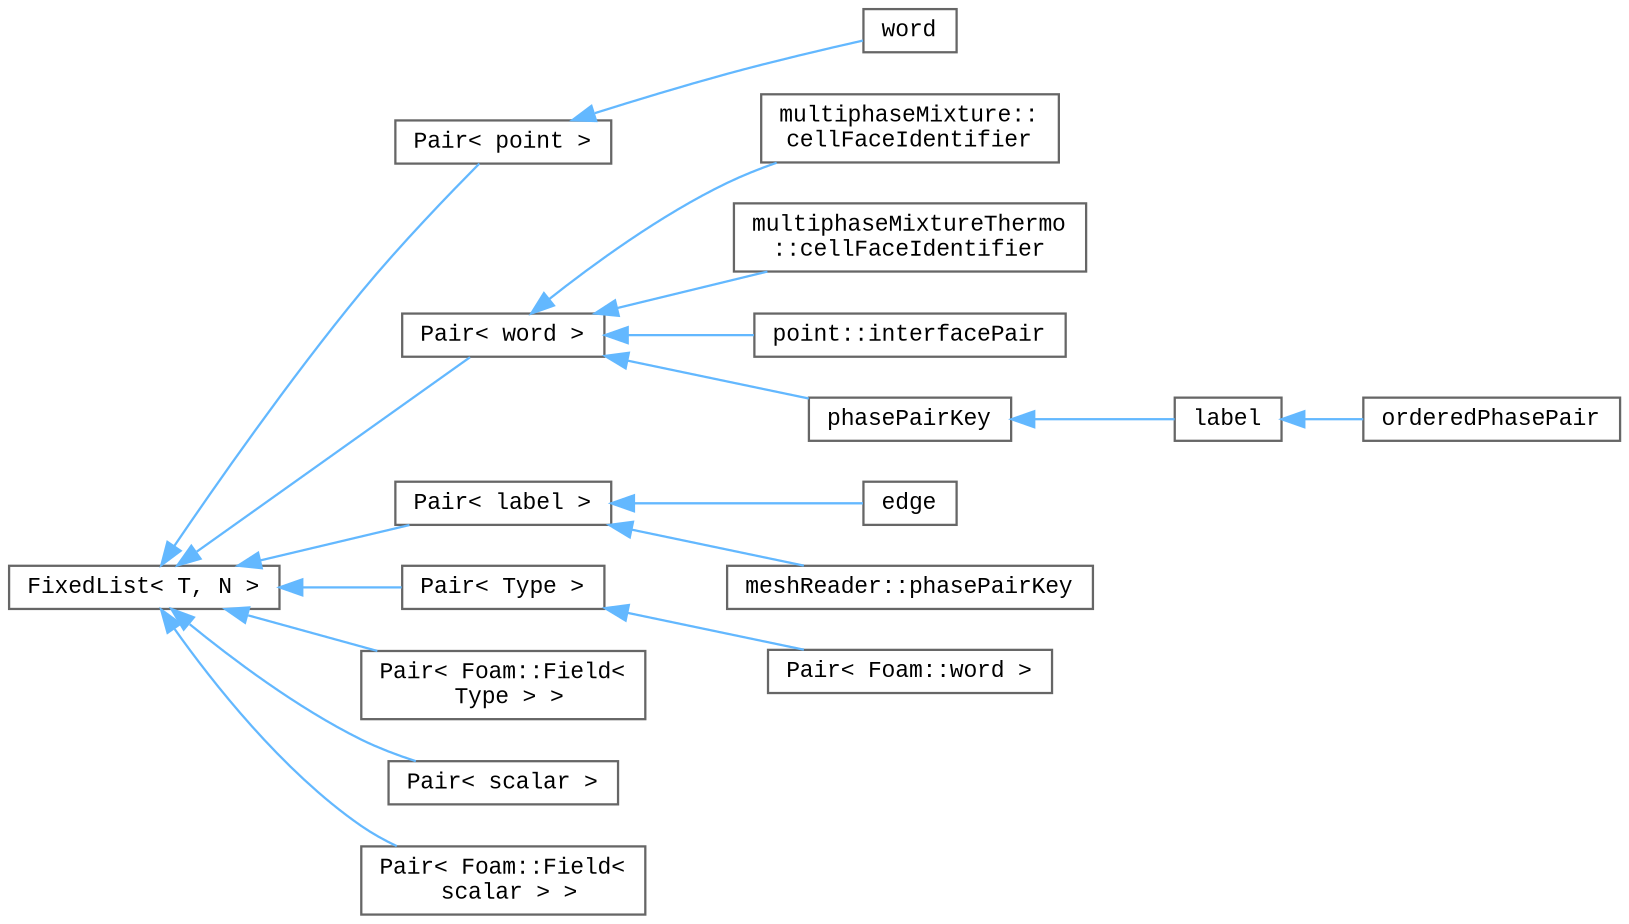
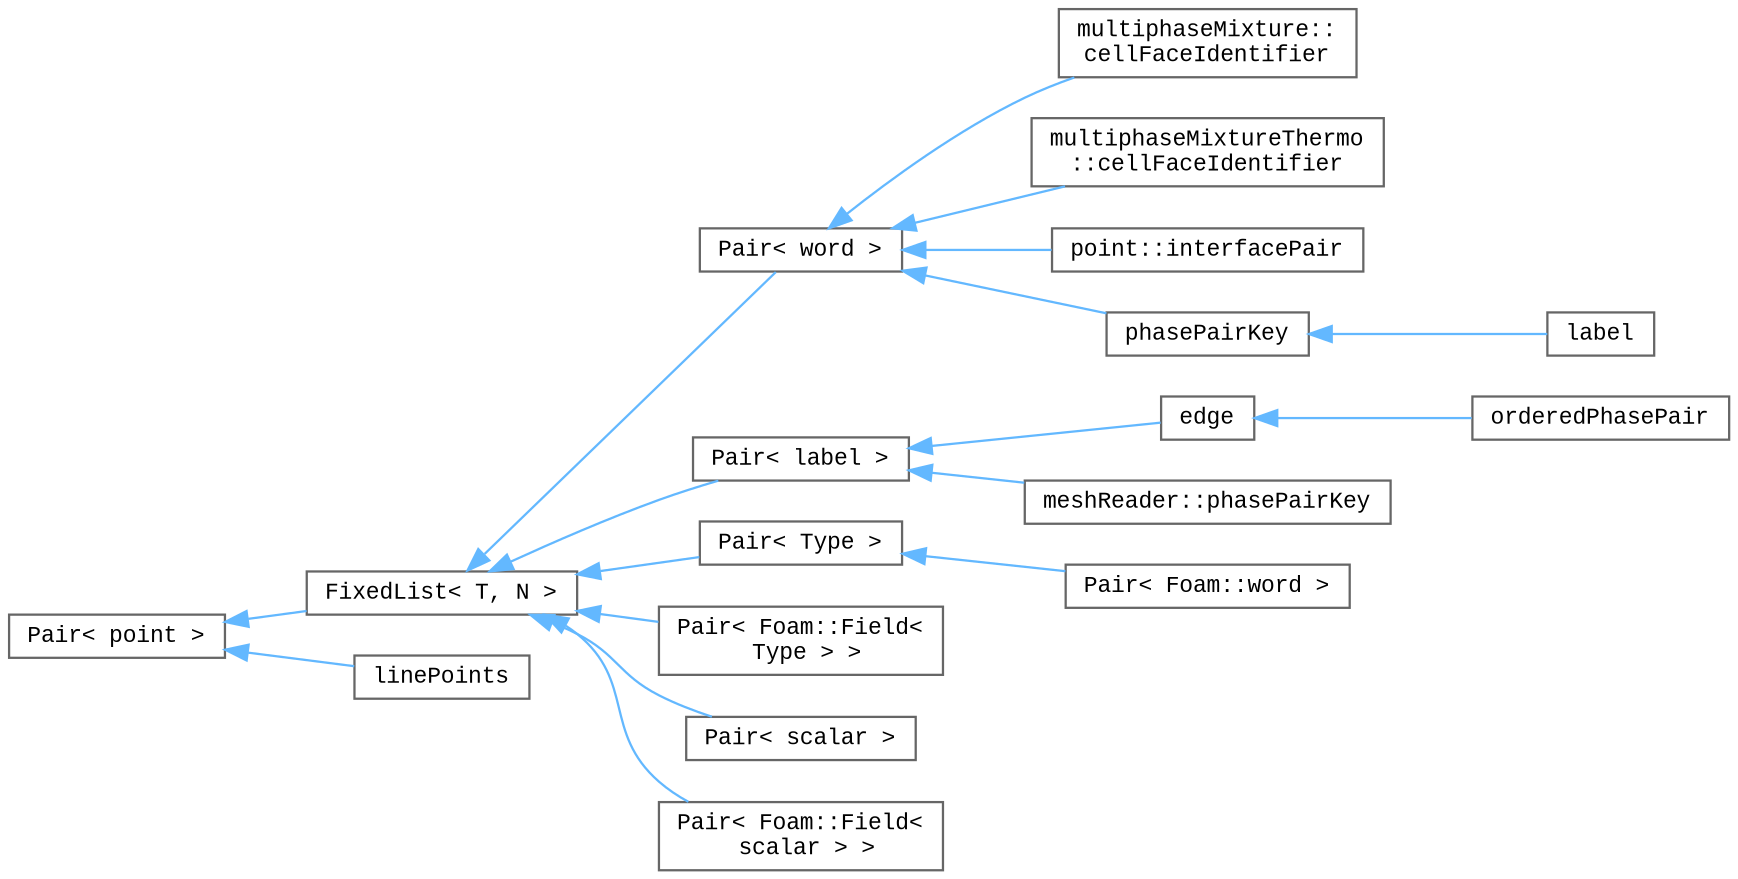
(910, 31) -> (442, 677)
(317, 347) -> (277, 615)
(1334, 419) -> (1374, 418)
